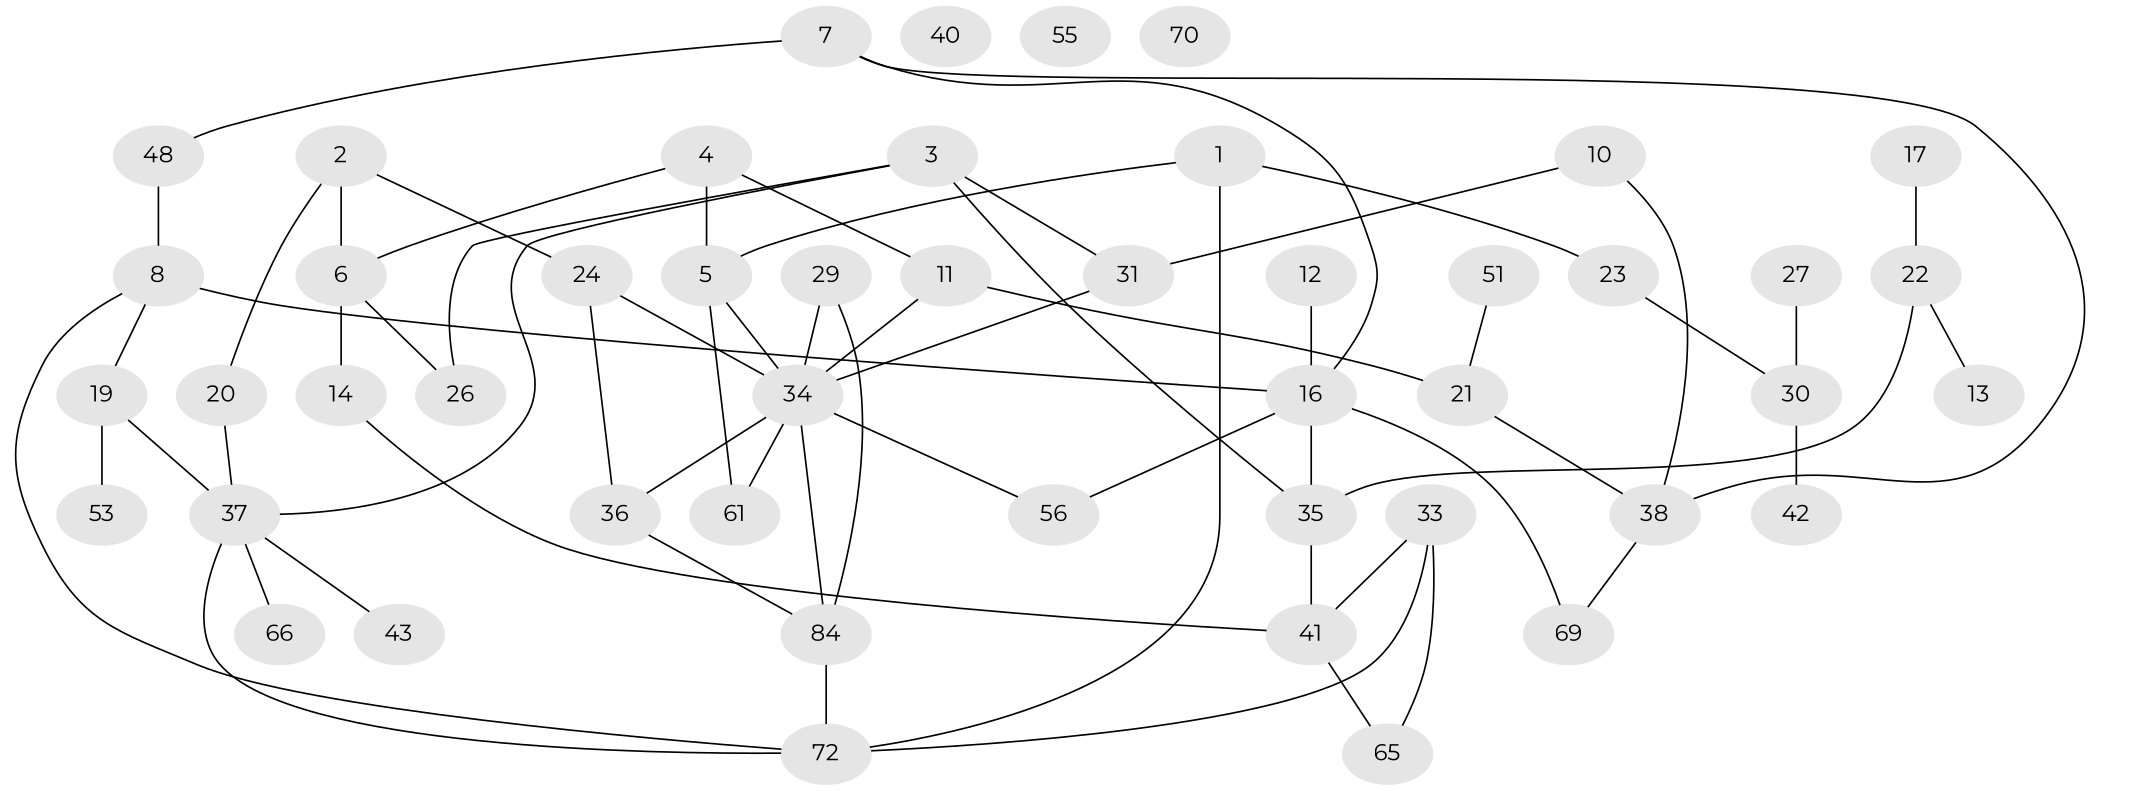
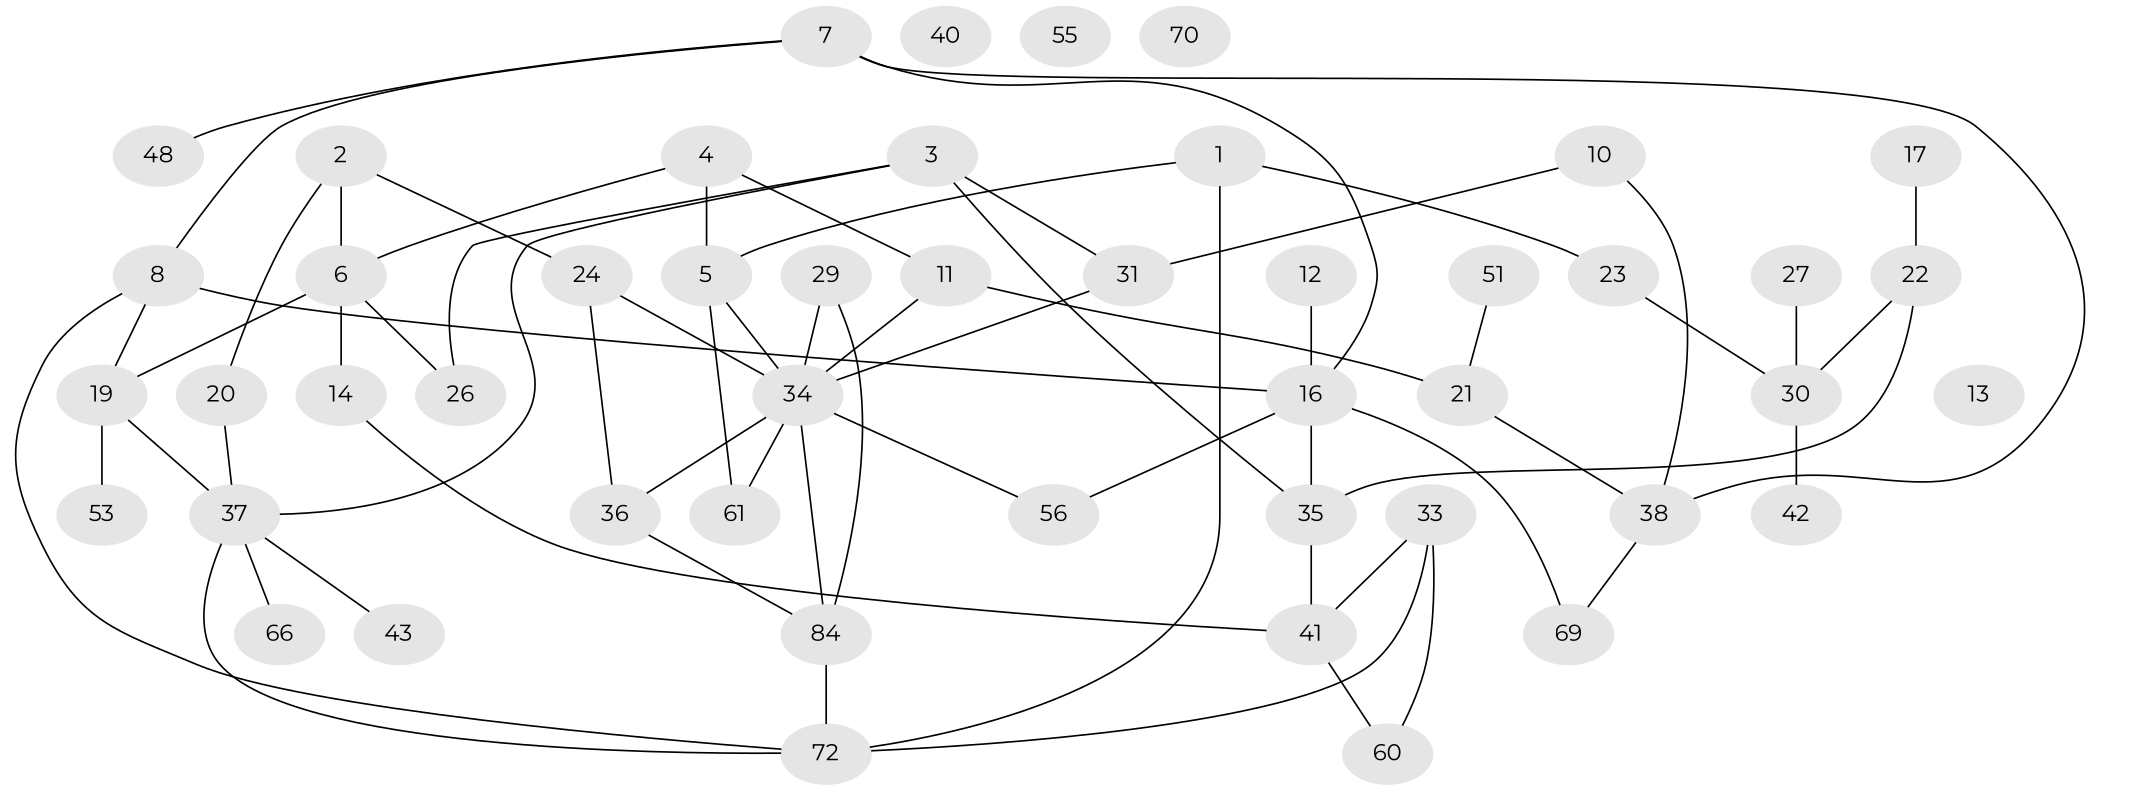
(158, 216) -> (287, 124)
none -> (222, 336)
(1947, 336) -> (1856, 335)
(1388, 754) -> (1388, 754)
